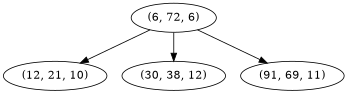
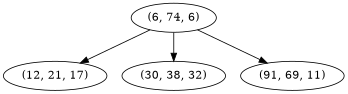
(174, 18) -> (174, 18)
(55, 76) -> (55, 76)
(174, 76) -> (174, 76)
